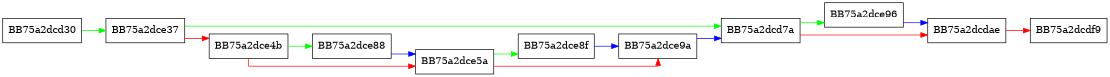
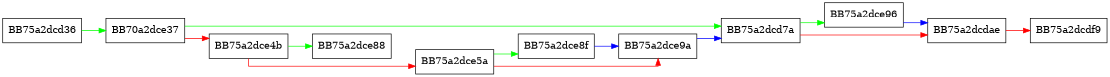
(42, 31) -> (42, 31)
(145, 31) -> (145, 31)
(400, 54) -> none
